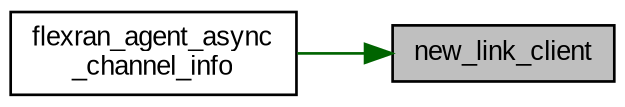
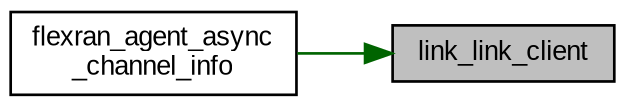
(503, 53) -> (503, 53)
